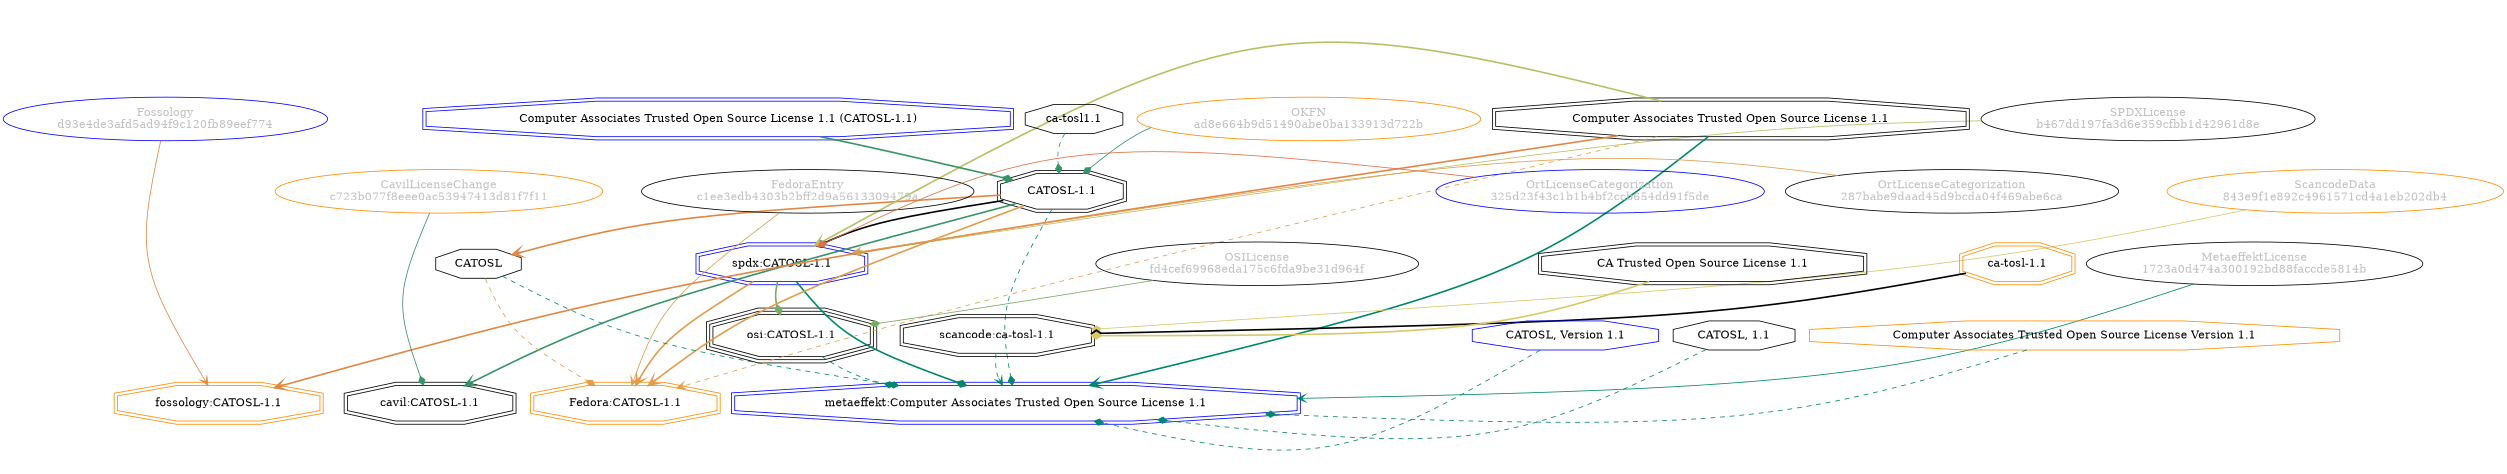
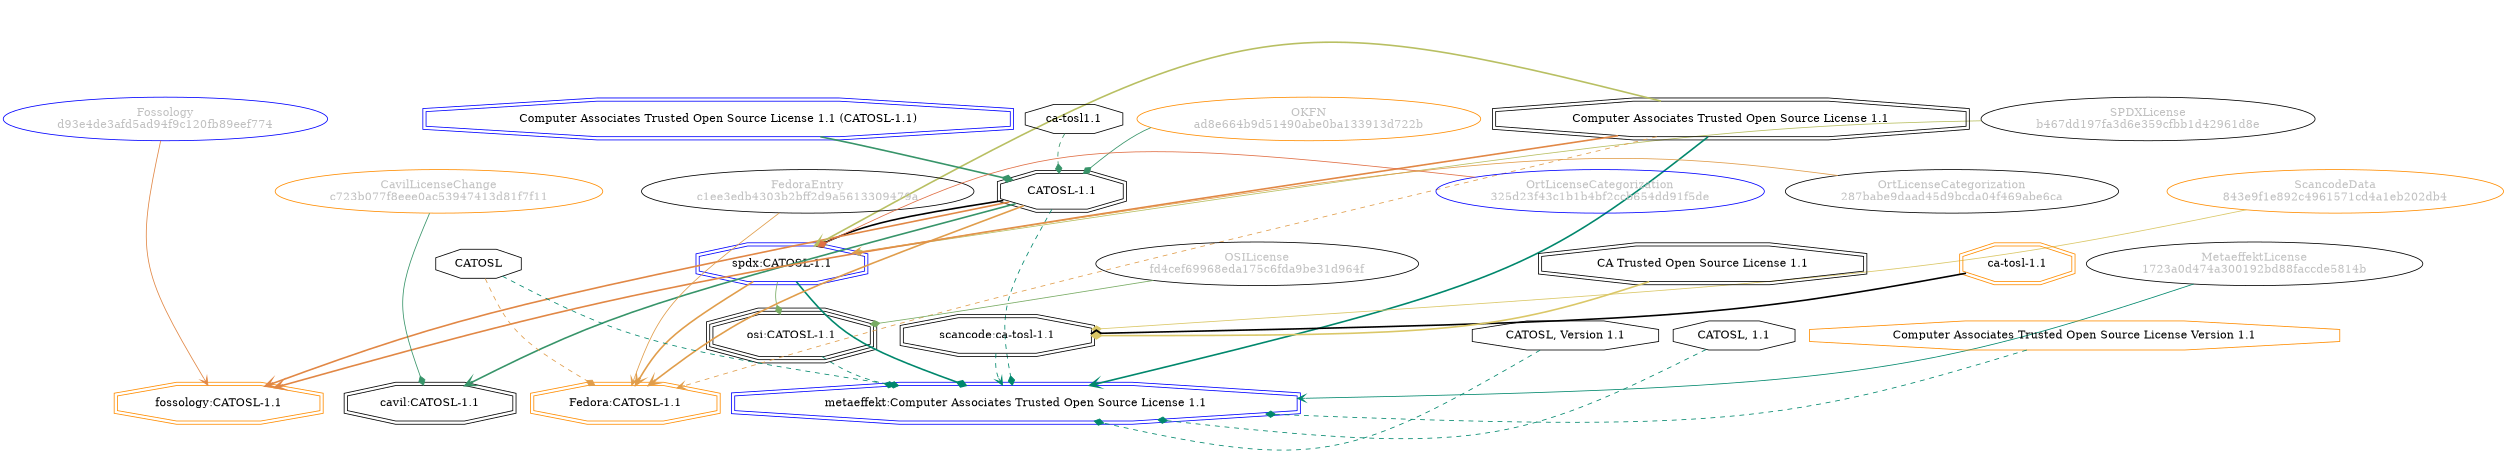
(759, 212) -> (637, 279)
(776, 294) -> (776, 294)
(1565, 335) -> (1565, 335)
